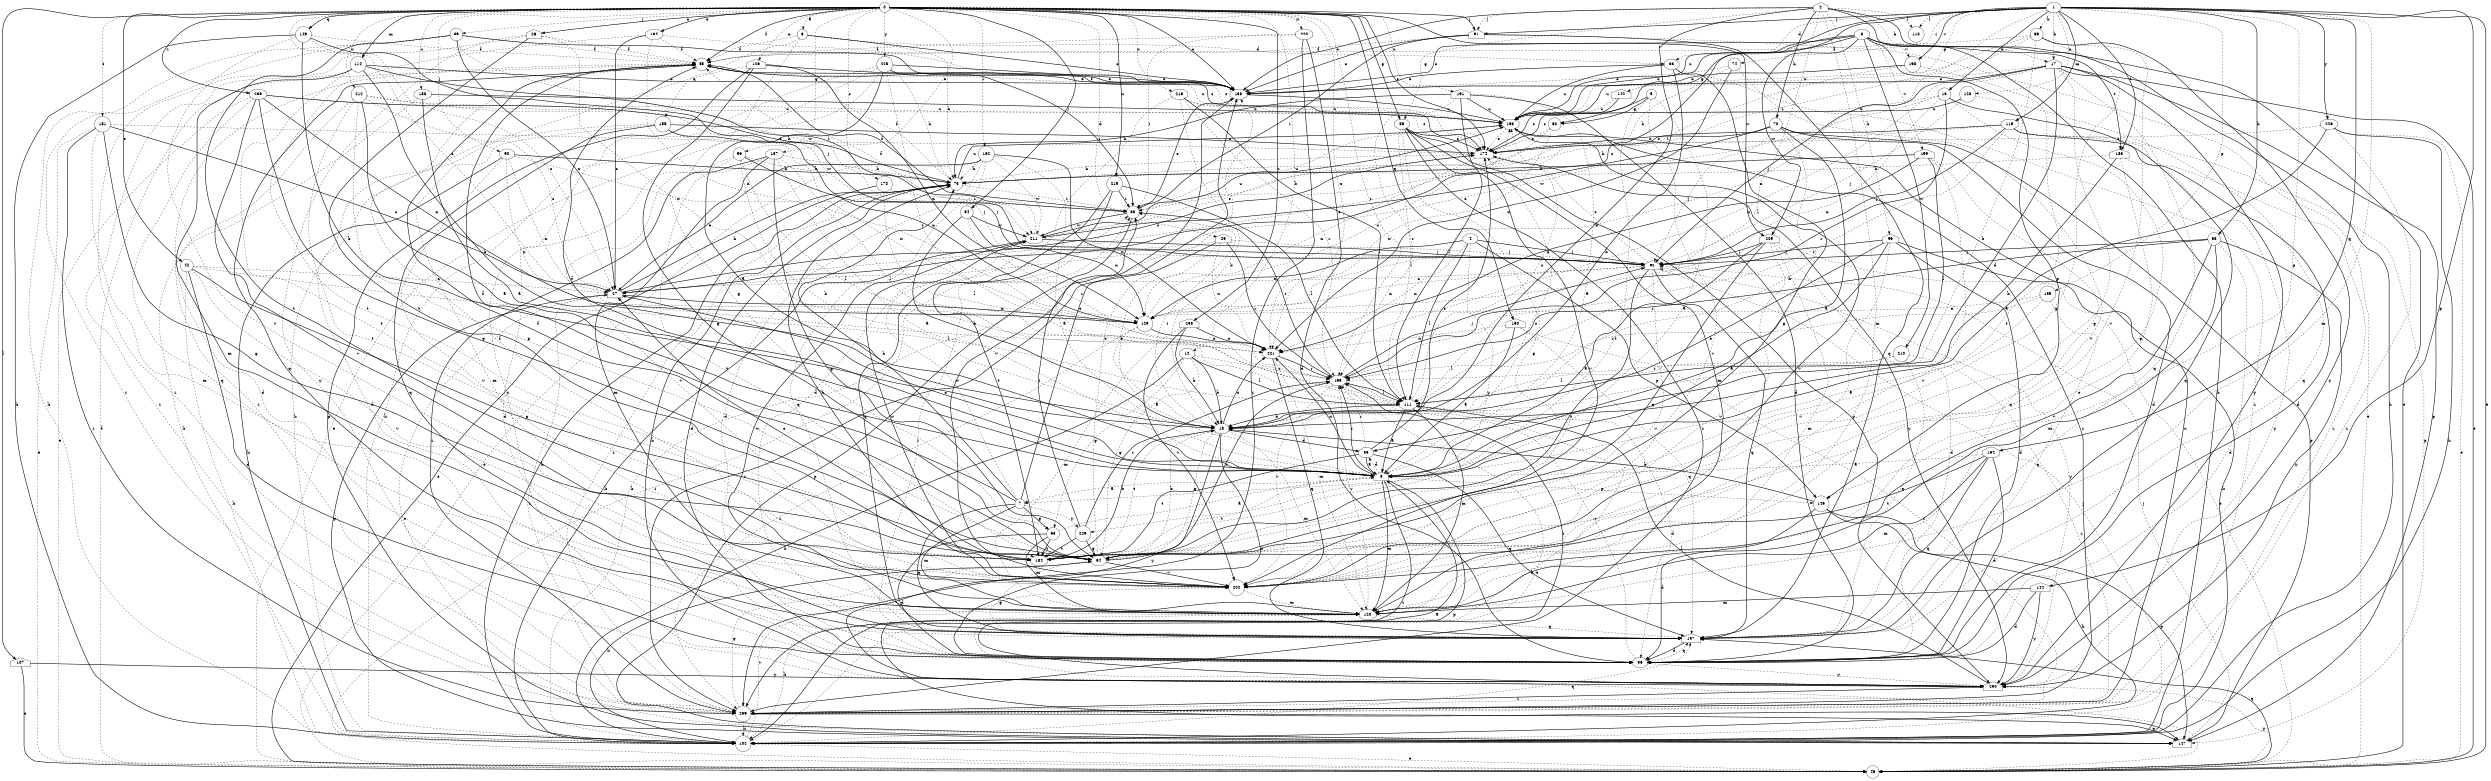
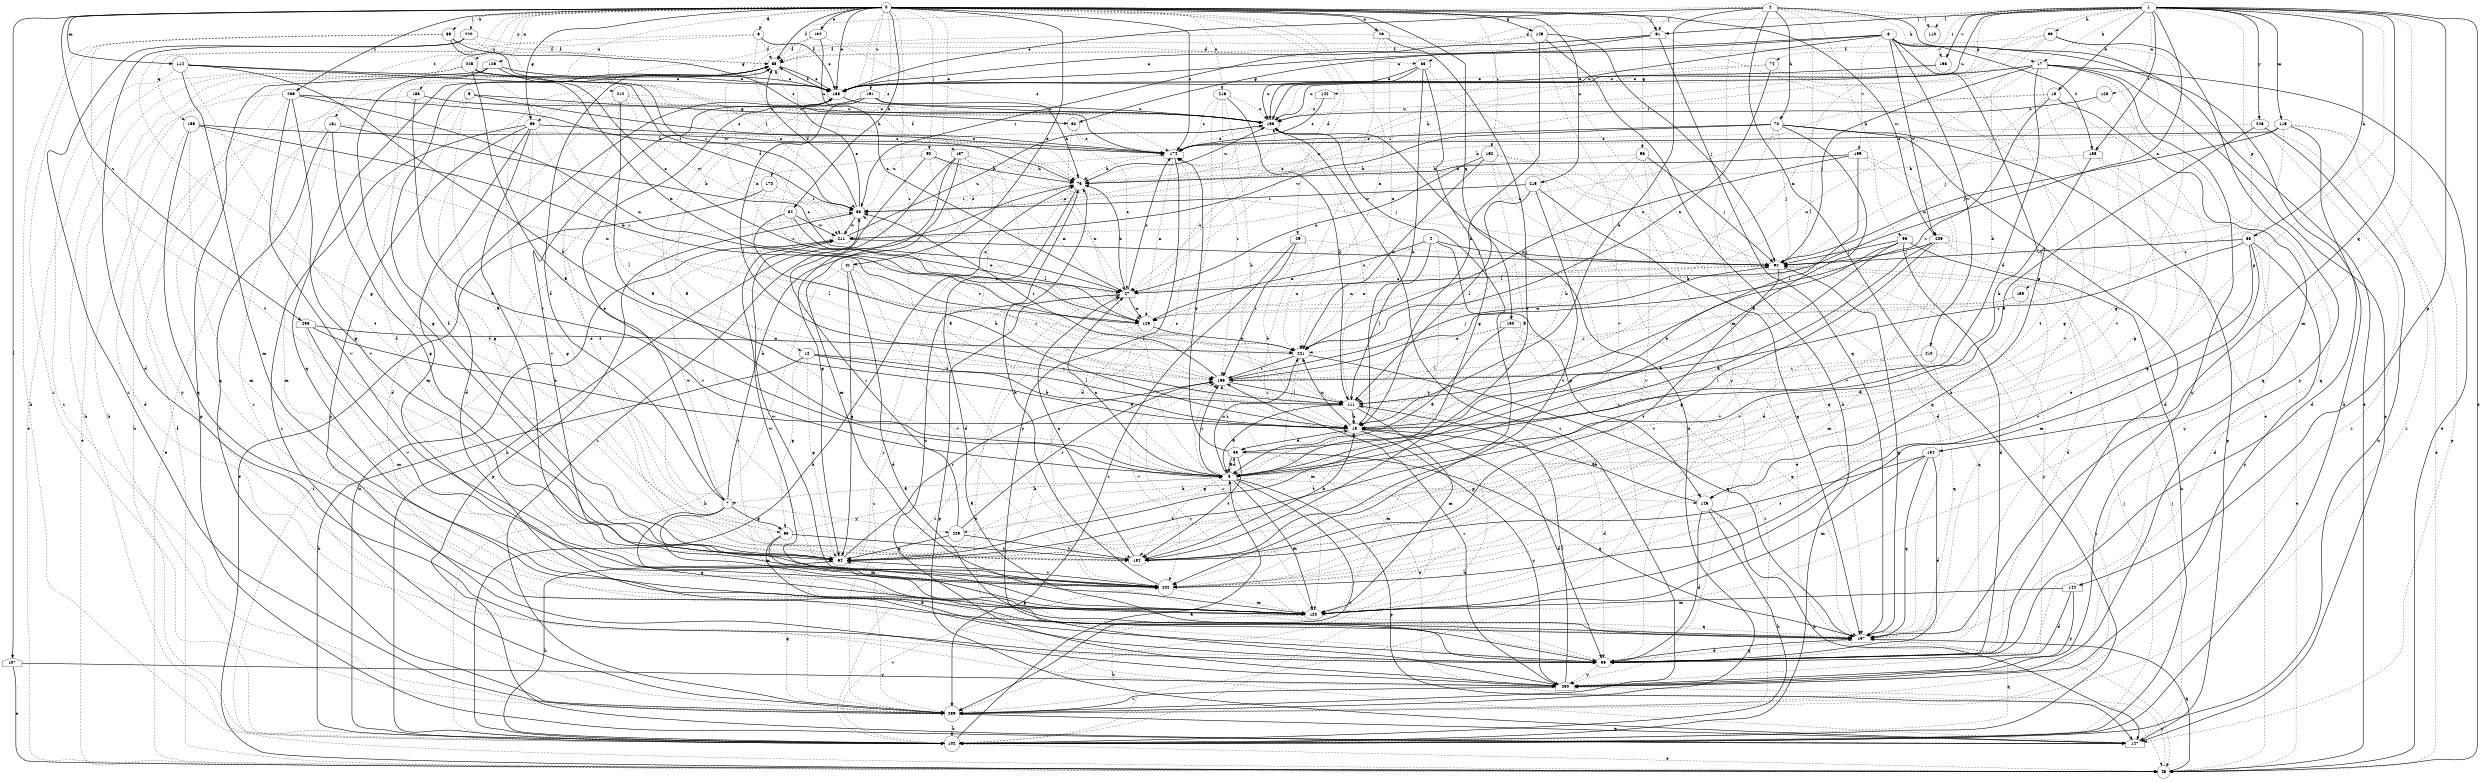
(1068, 109) -> (889, 109)
(833, 366) -> none
(426, 385) -> (354, 381)
